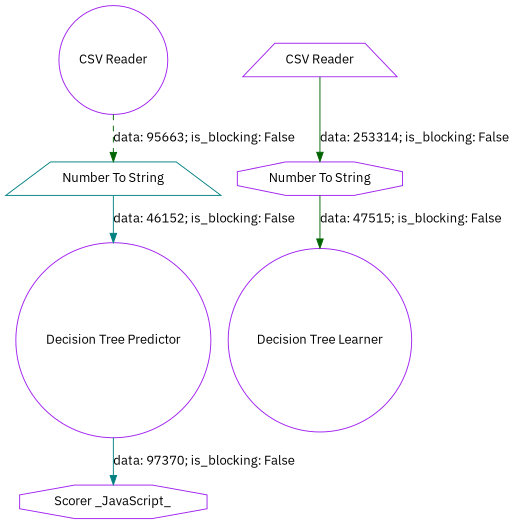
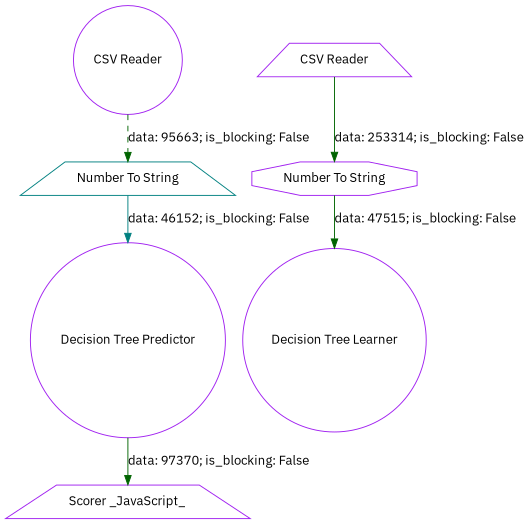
(113, 457) -> (128, 457)
(113, 502) -> (128, 502)
